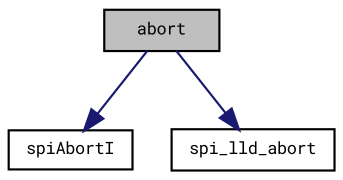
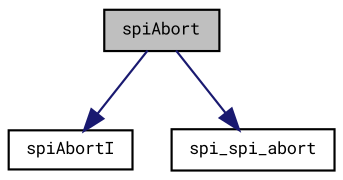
(162, 30) -> (162, 30)
(253, 150) -> (253, 150)
